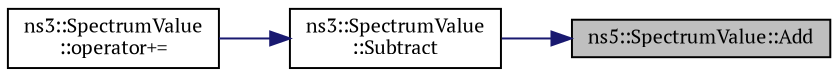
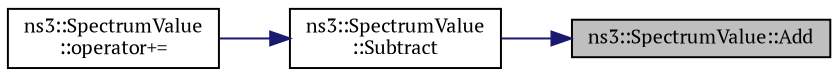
(701, 38) -> (701, 38)
